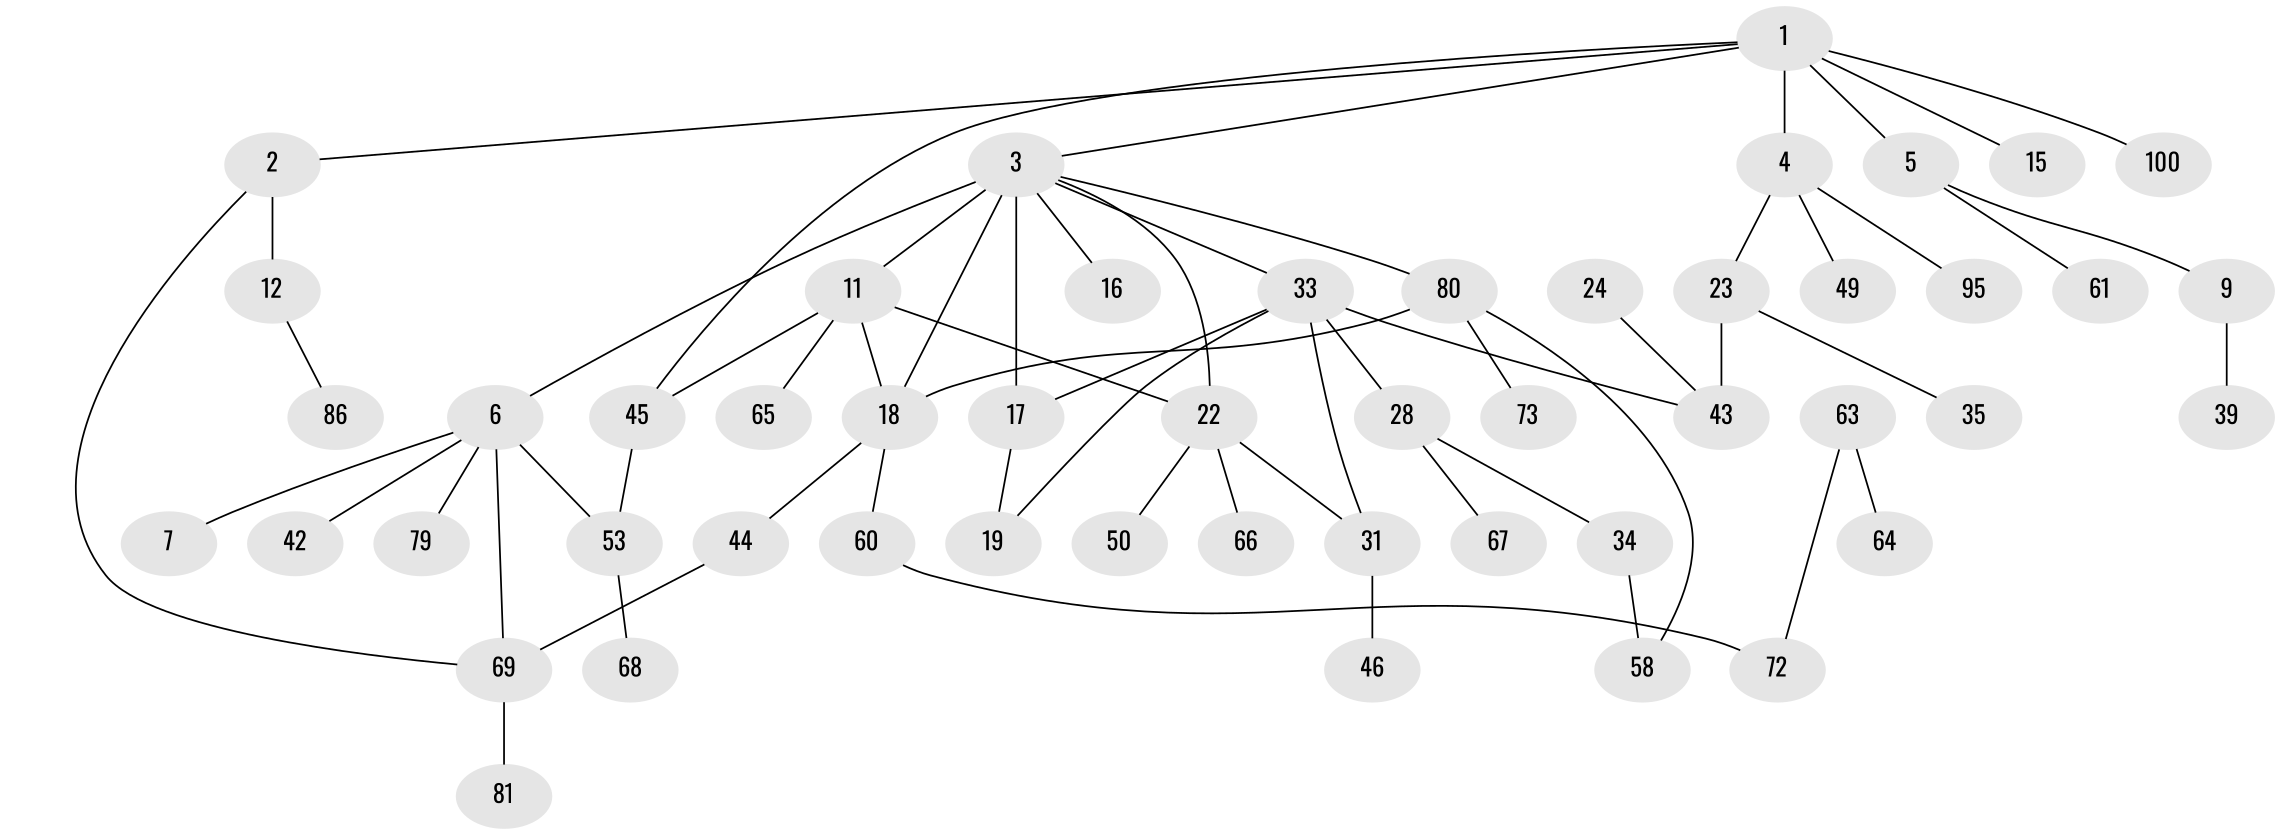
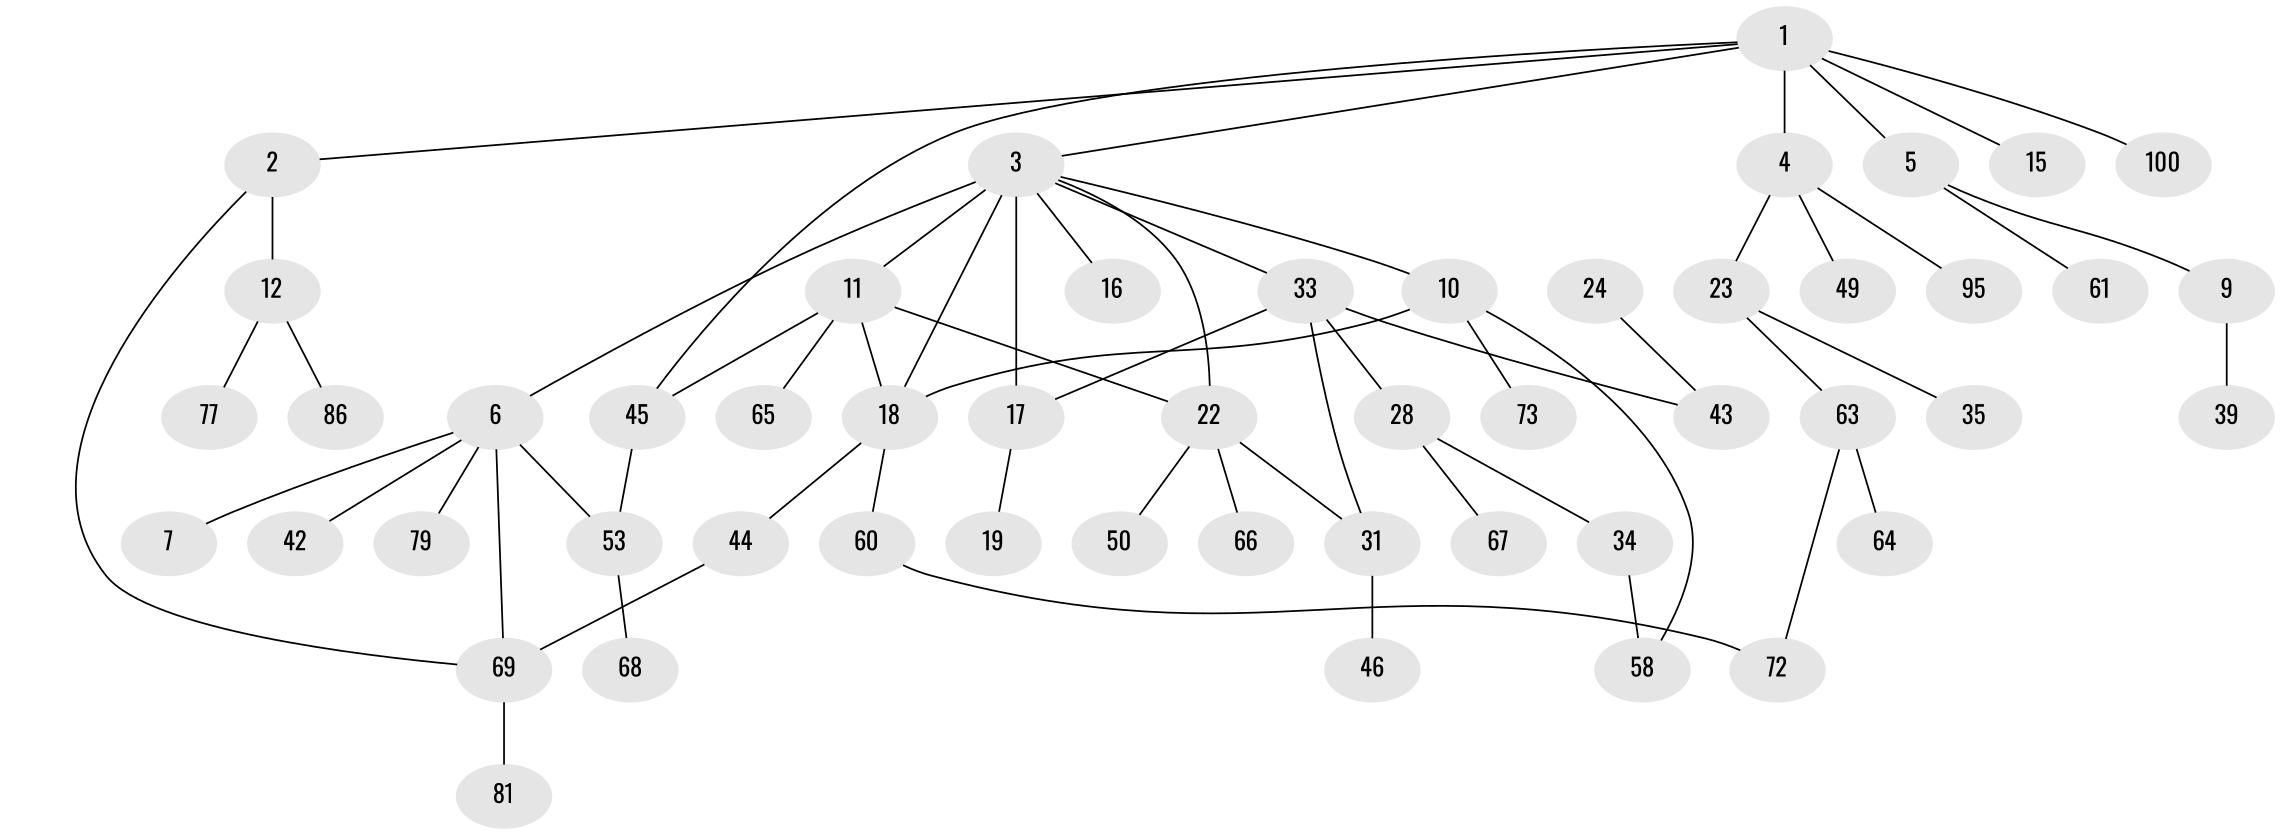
(1450, 291) -> (1450, 291)
(1721, 355) -> (1784, 354)
(1125, 404) -> none
none -> (209, 417)
